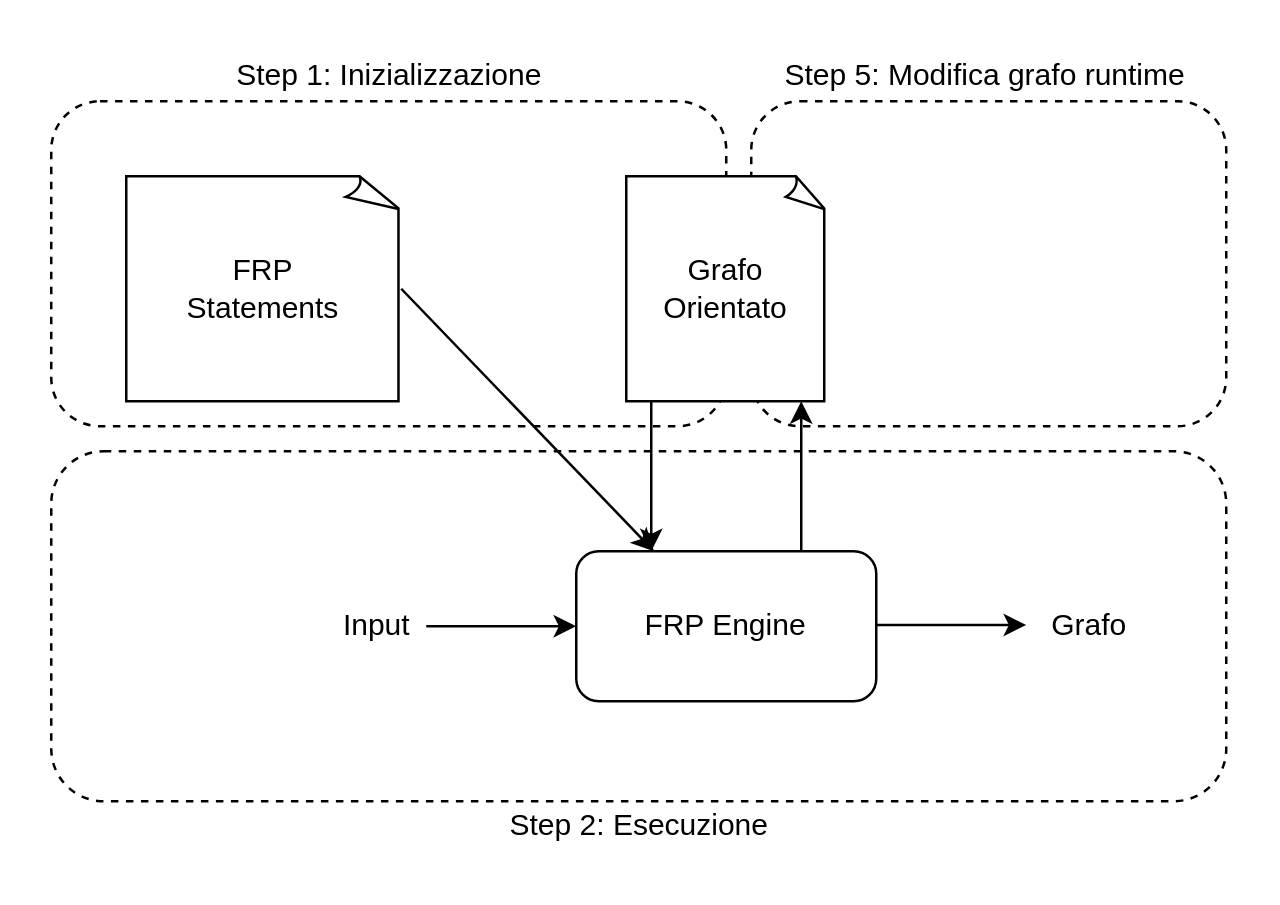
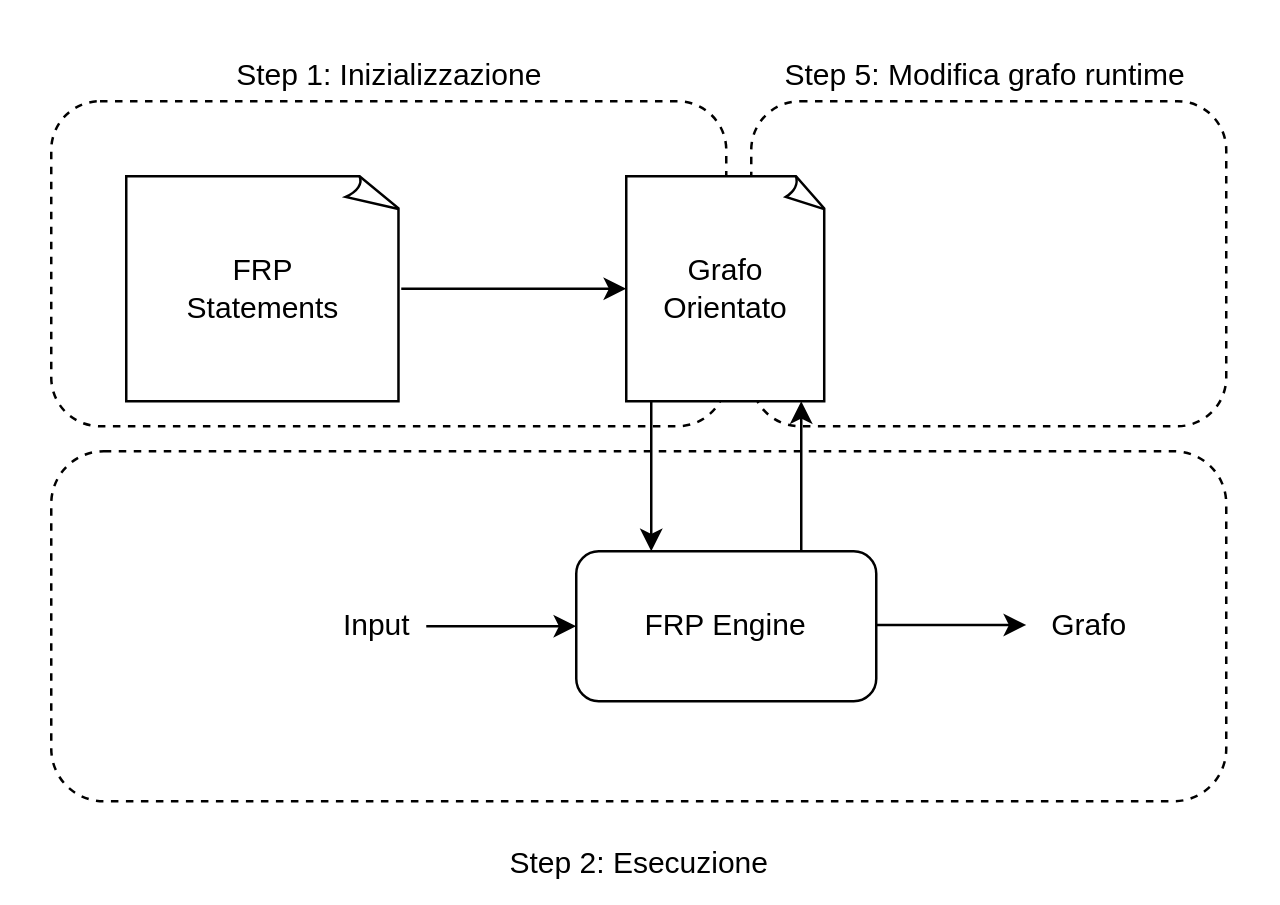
(522, 414) -> (505, 289)
(639, 826) -> (639, 864)
